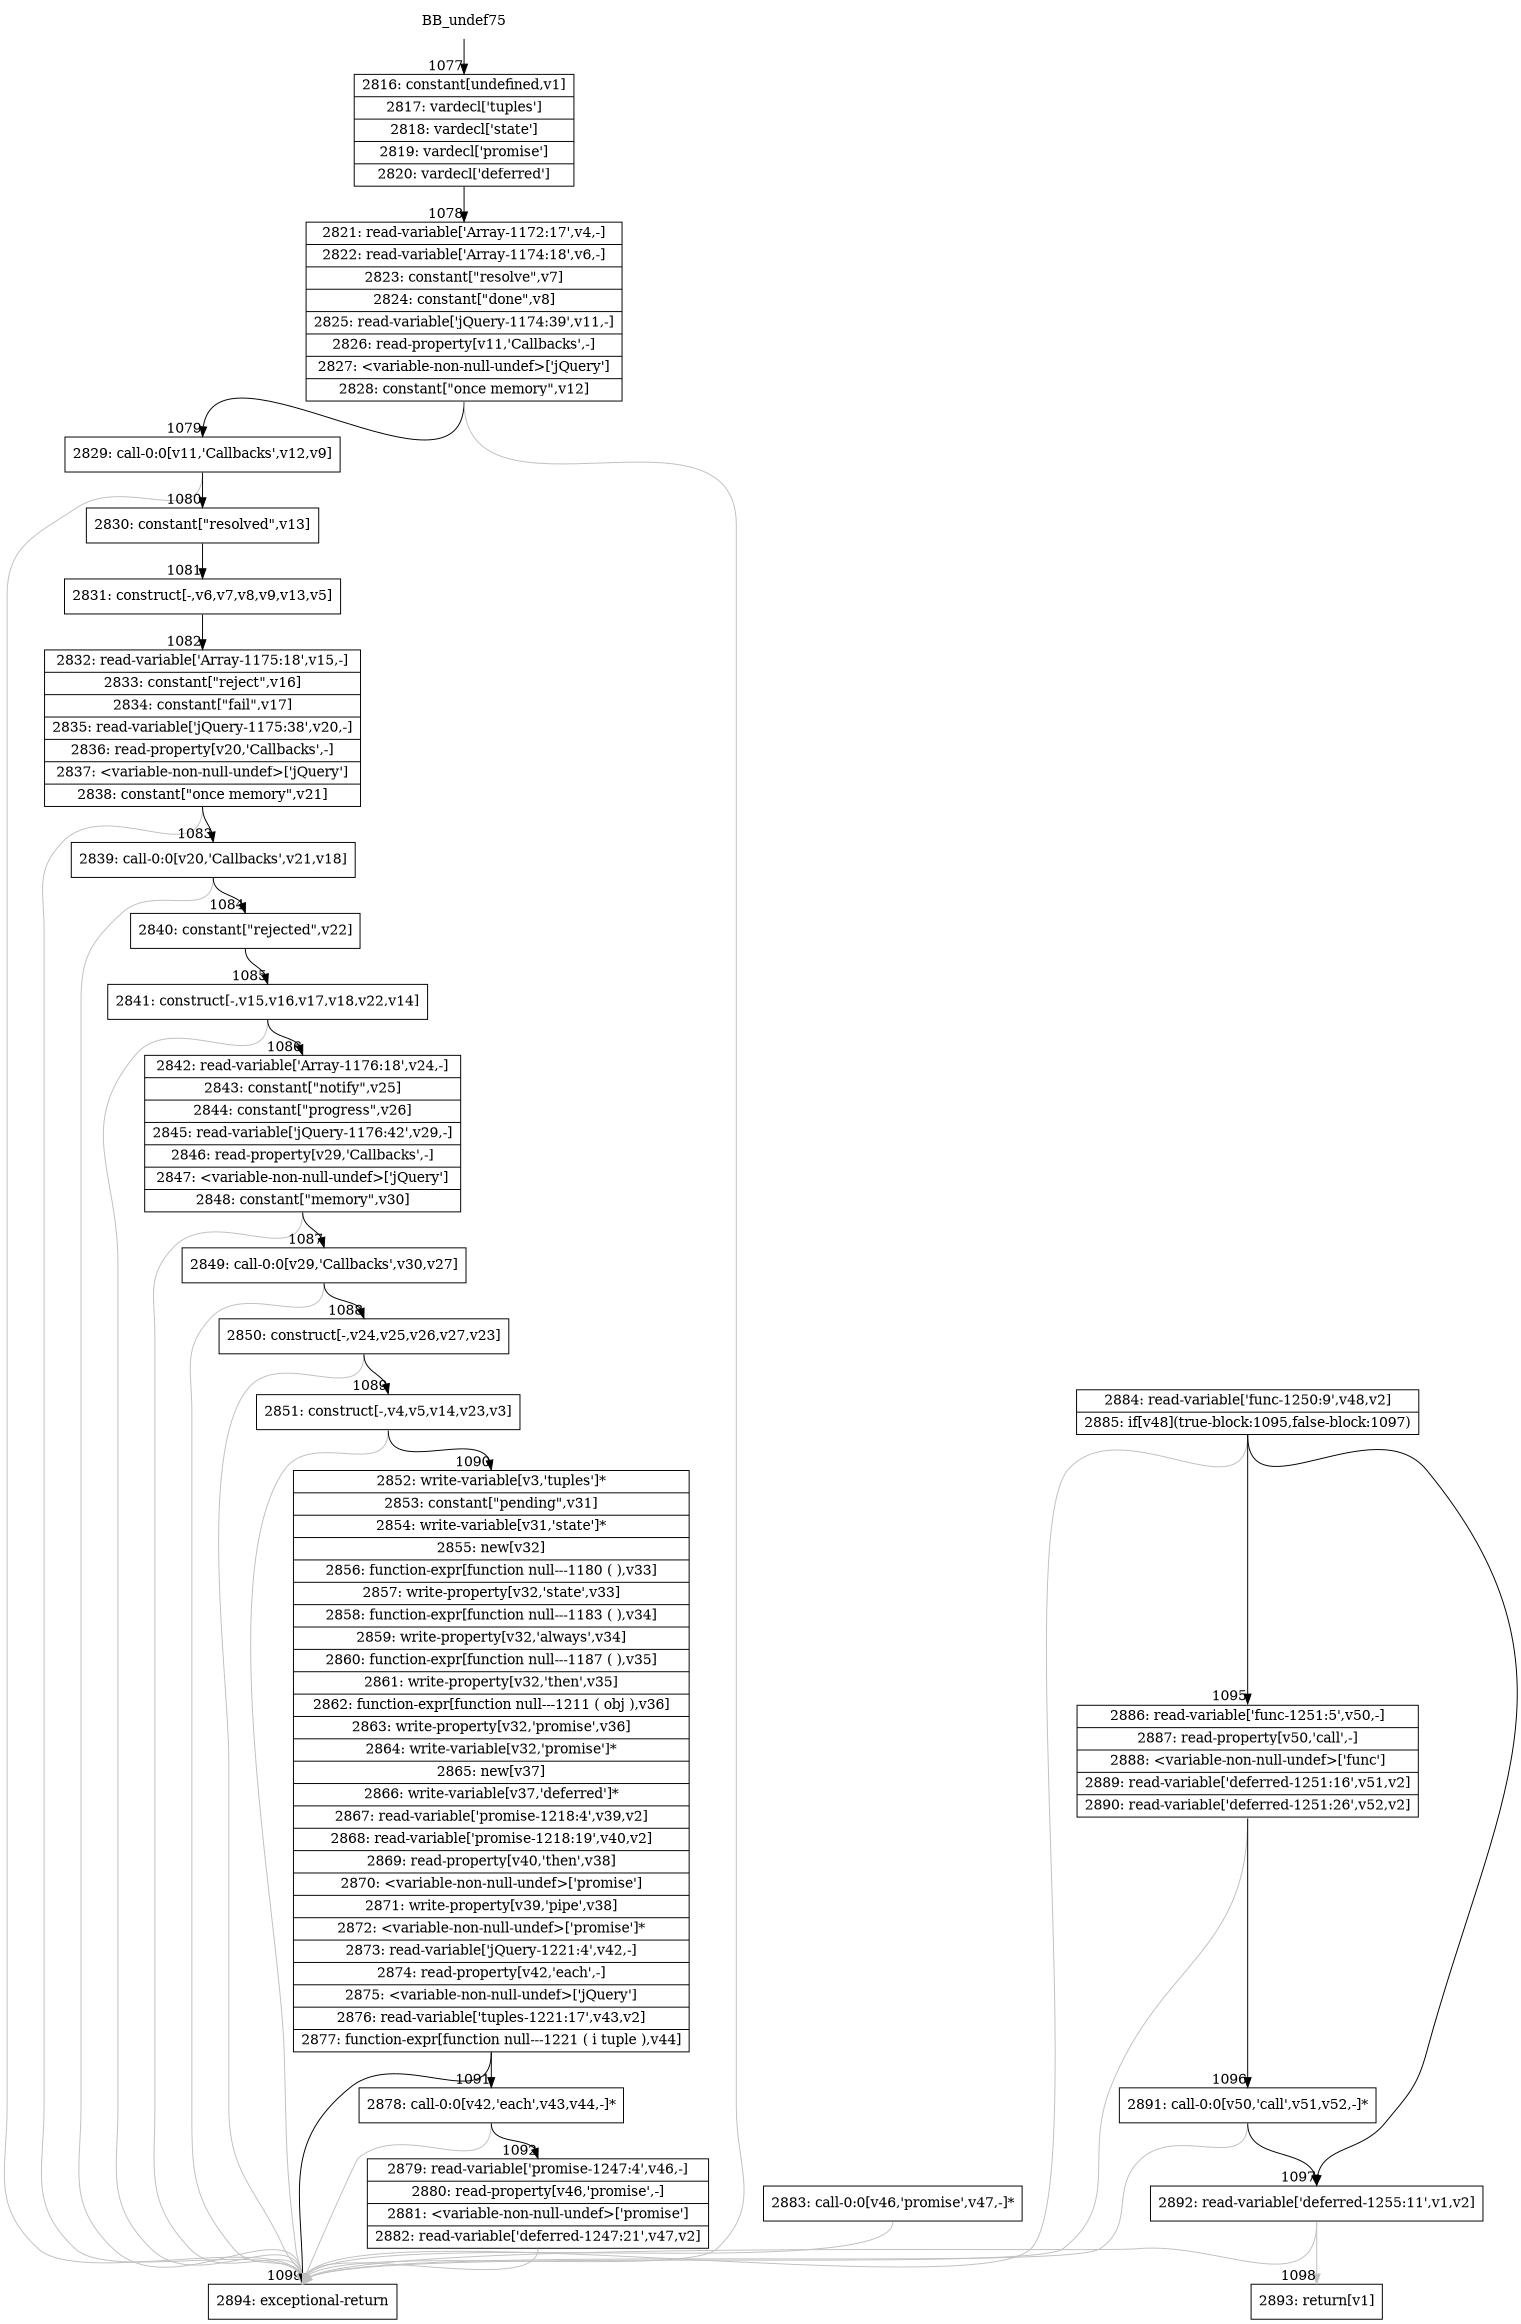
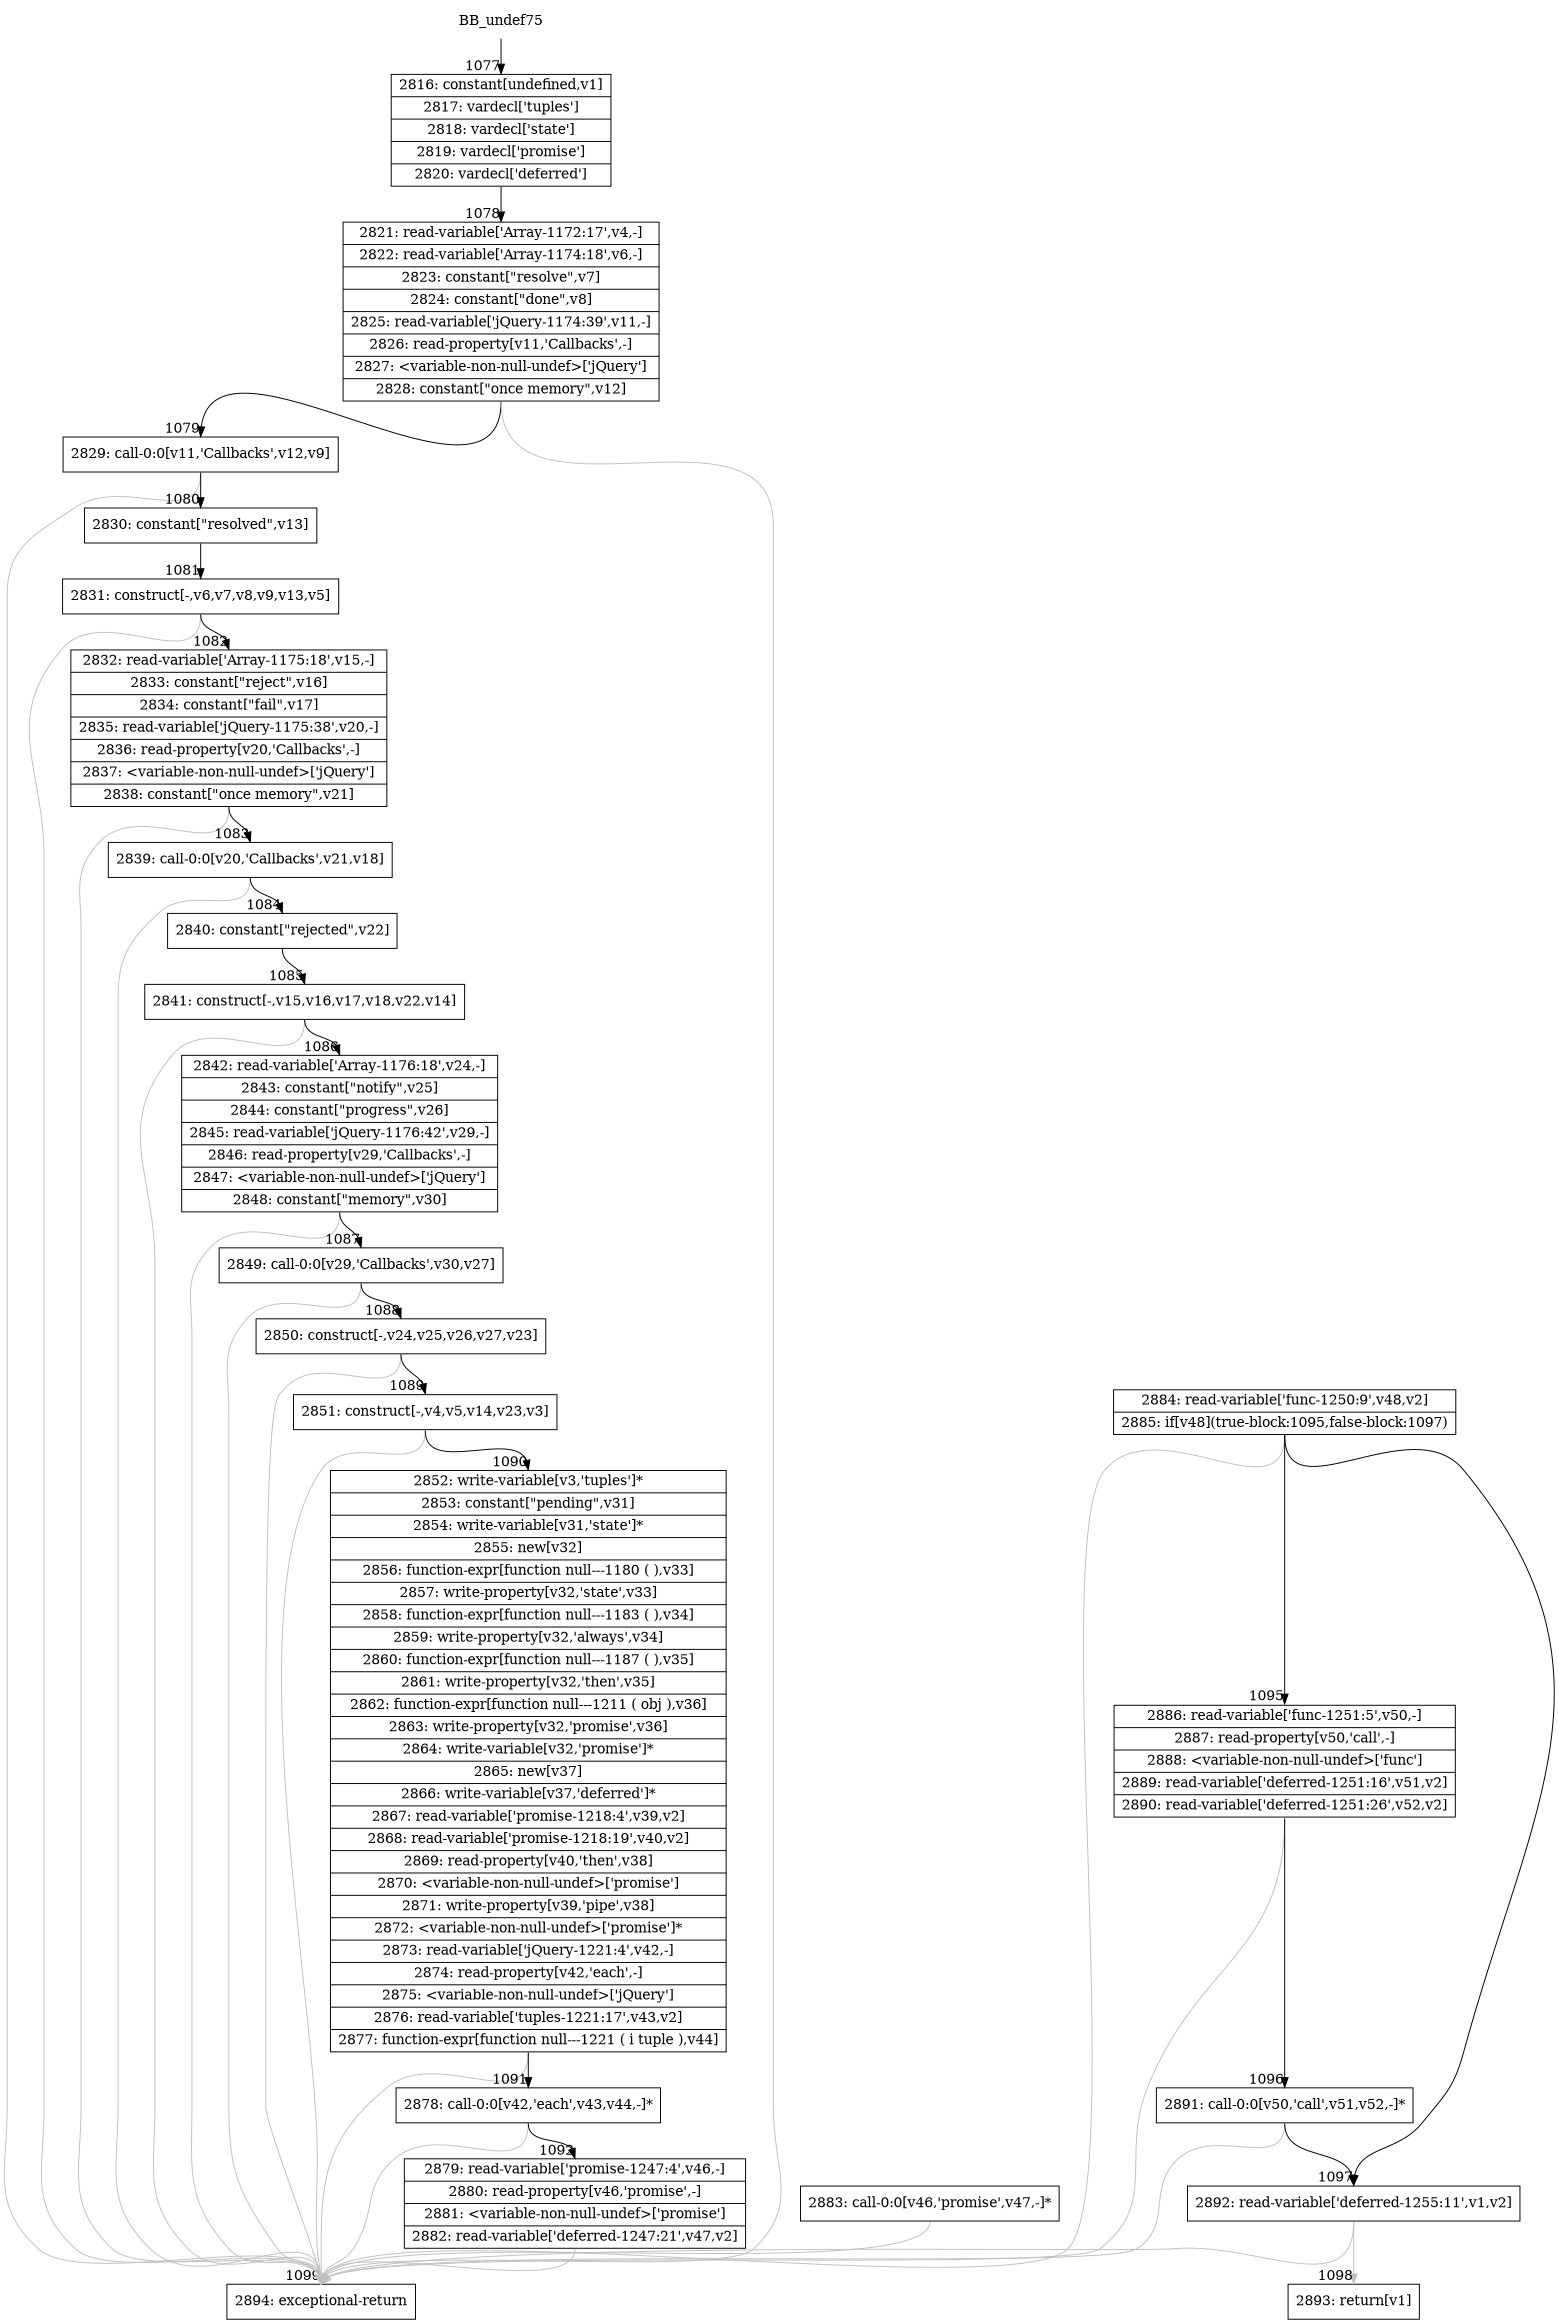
none -> (44, 1494)
(335, 2101) -> (370, 2103)
